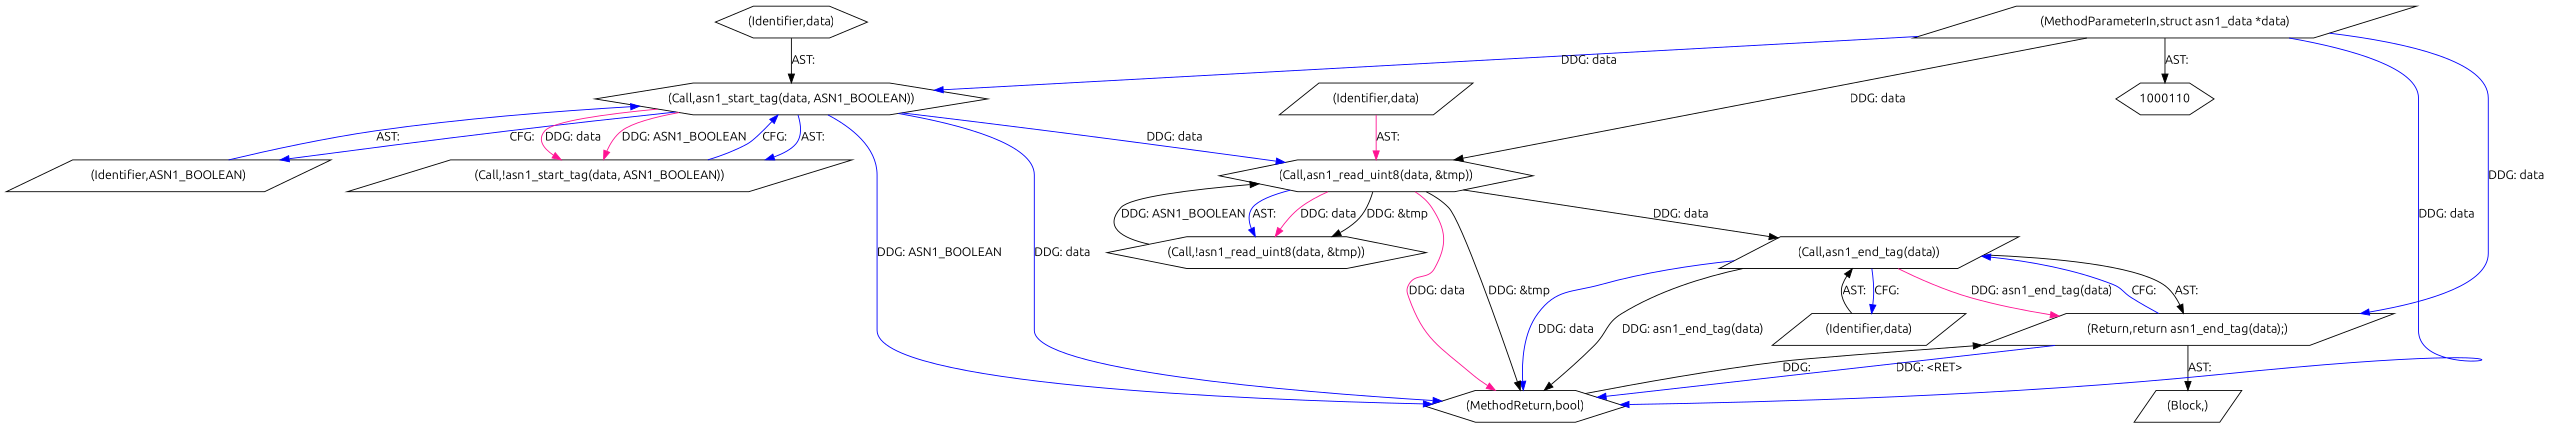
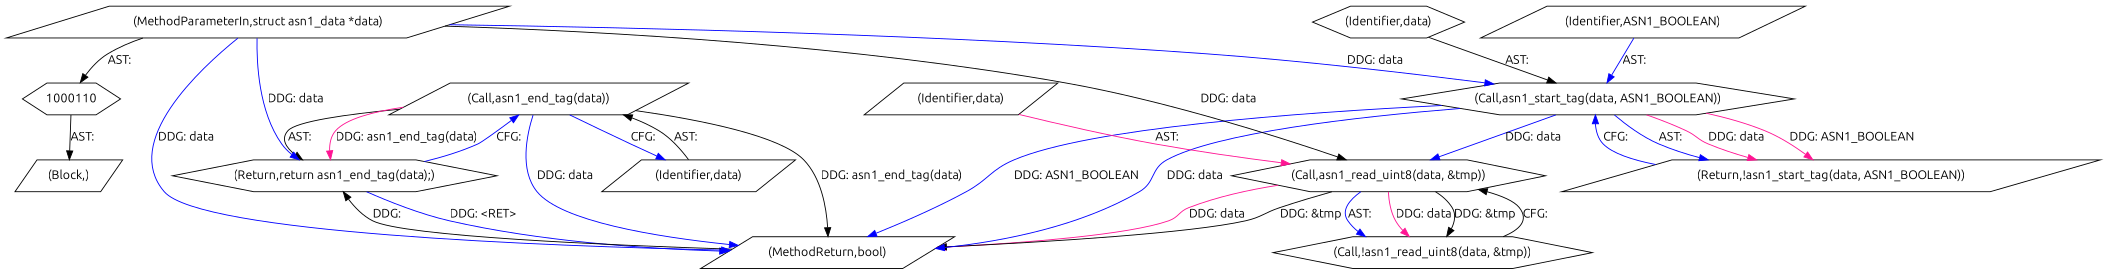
(482, 134) -> none
(600, 176) -> (1831, 176)
(1616, 213) -> none
(1184, 214) -> (1537, 214)
(2188, 329) -> (335, 176)
(2188, 363) -> (70, 133)
(1525, 406) -> (828, 253)
